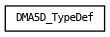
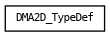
(55, 19) -> (55, 19)
